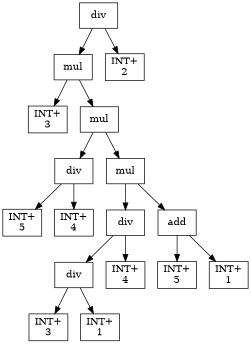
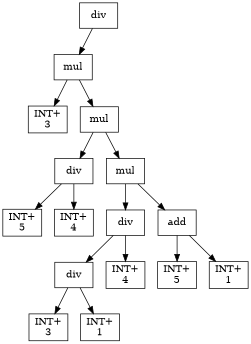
(125, 67) -> none
